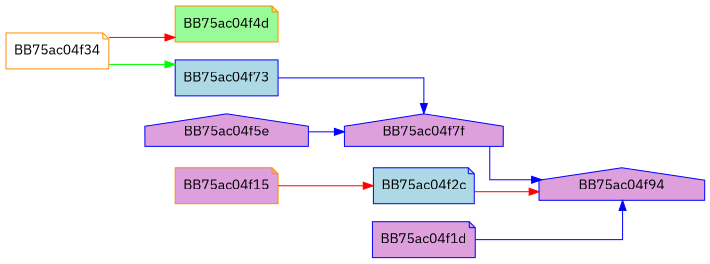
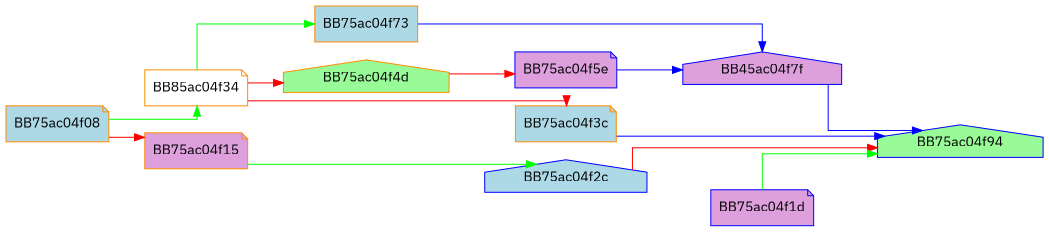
(227, 24) -> (366, 78)
(57, 51) -> (196, 88)
none -> (477, 74)
(227, 78) -> (366, 24)
none -> (57, 124)
none -> (566, 124)
(227, 132) -> (566, 70)
(424, 132) -> (762, 70)
(321, 186) -> (387, 164)
(424, 186) -> (566, 178)
(622, 186) -> (960, 143)
(564, 240) -> (797, 154)
